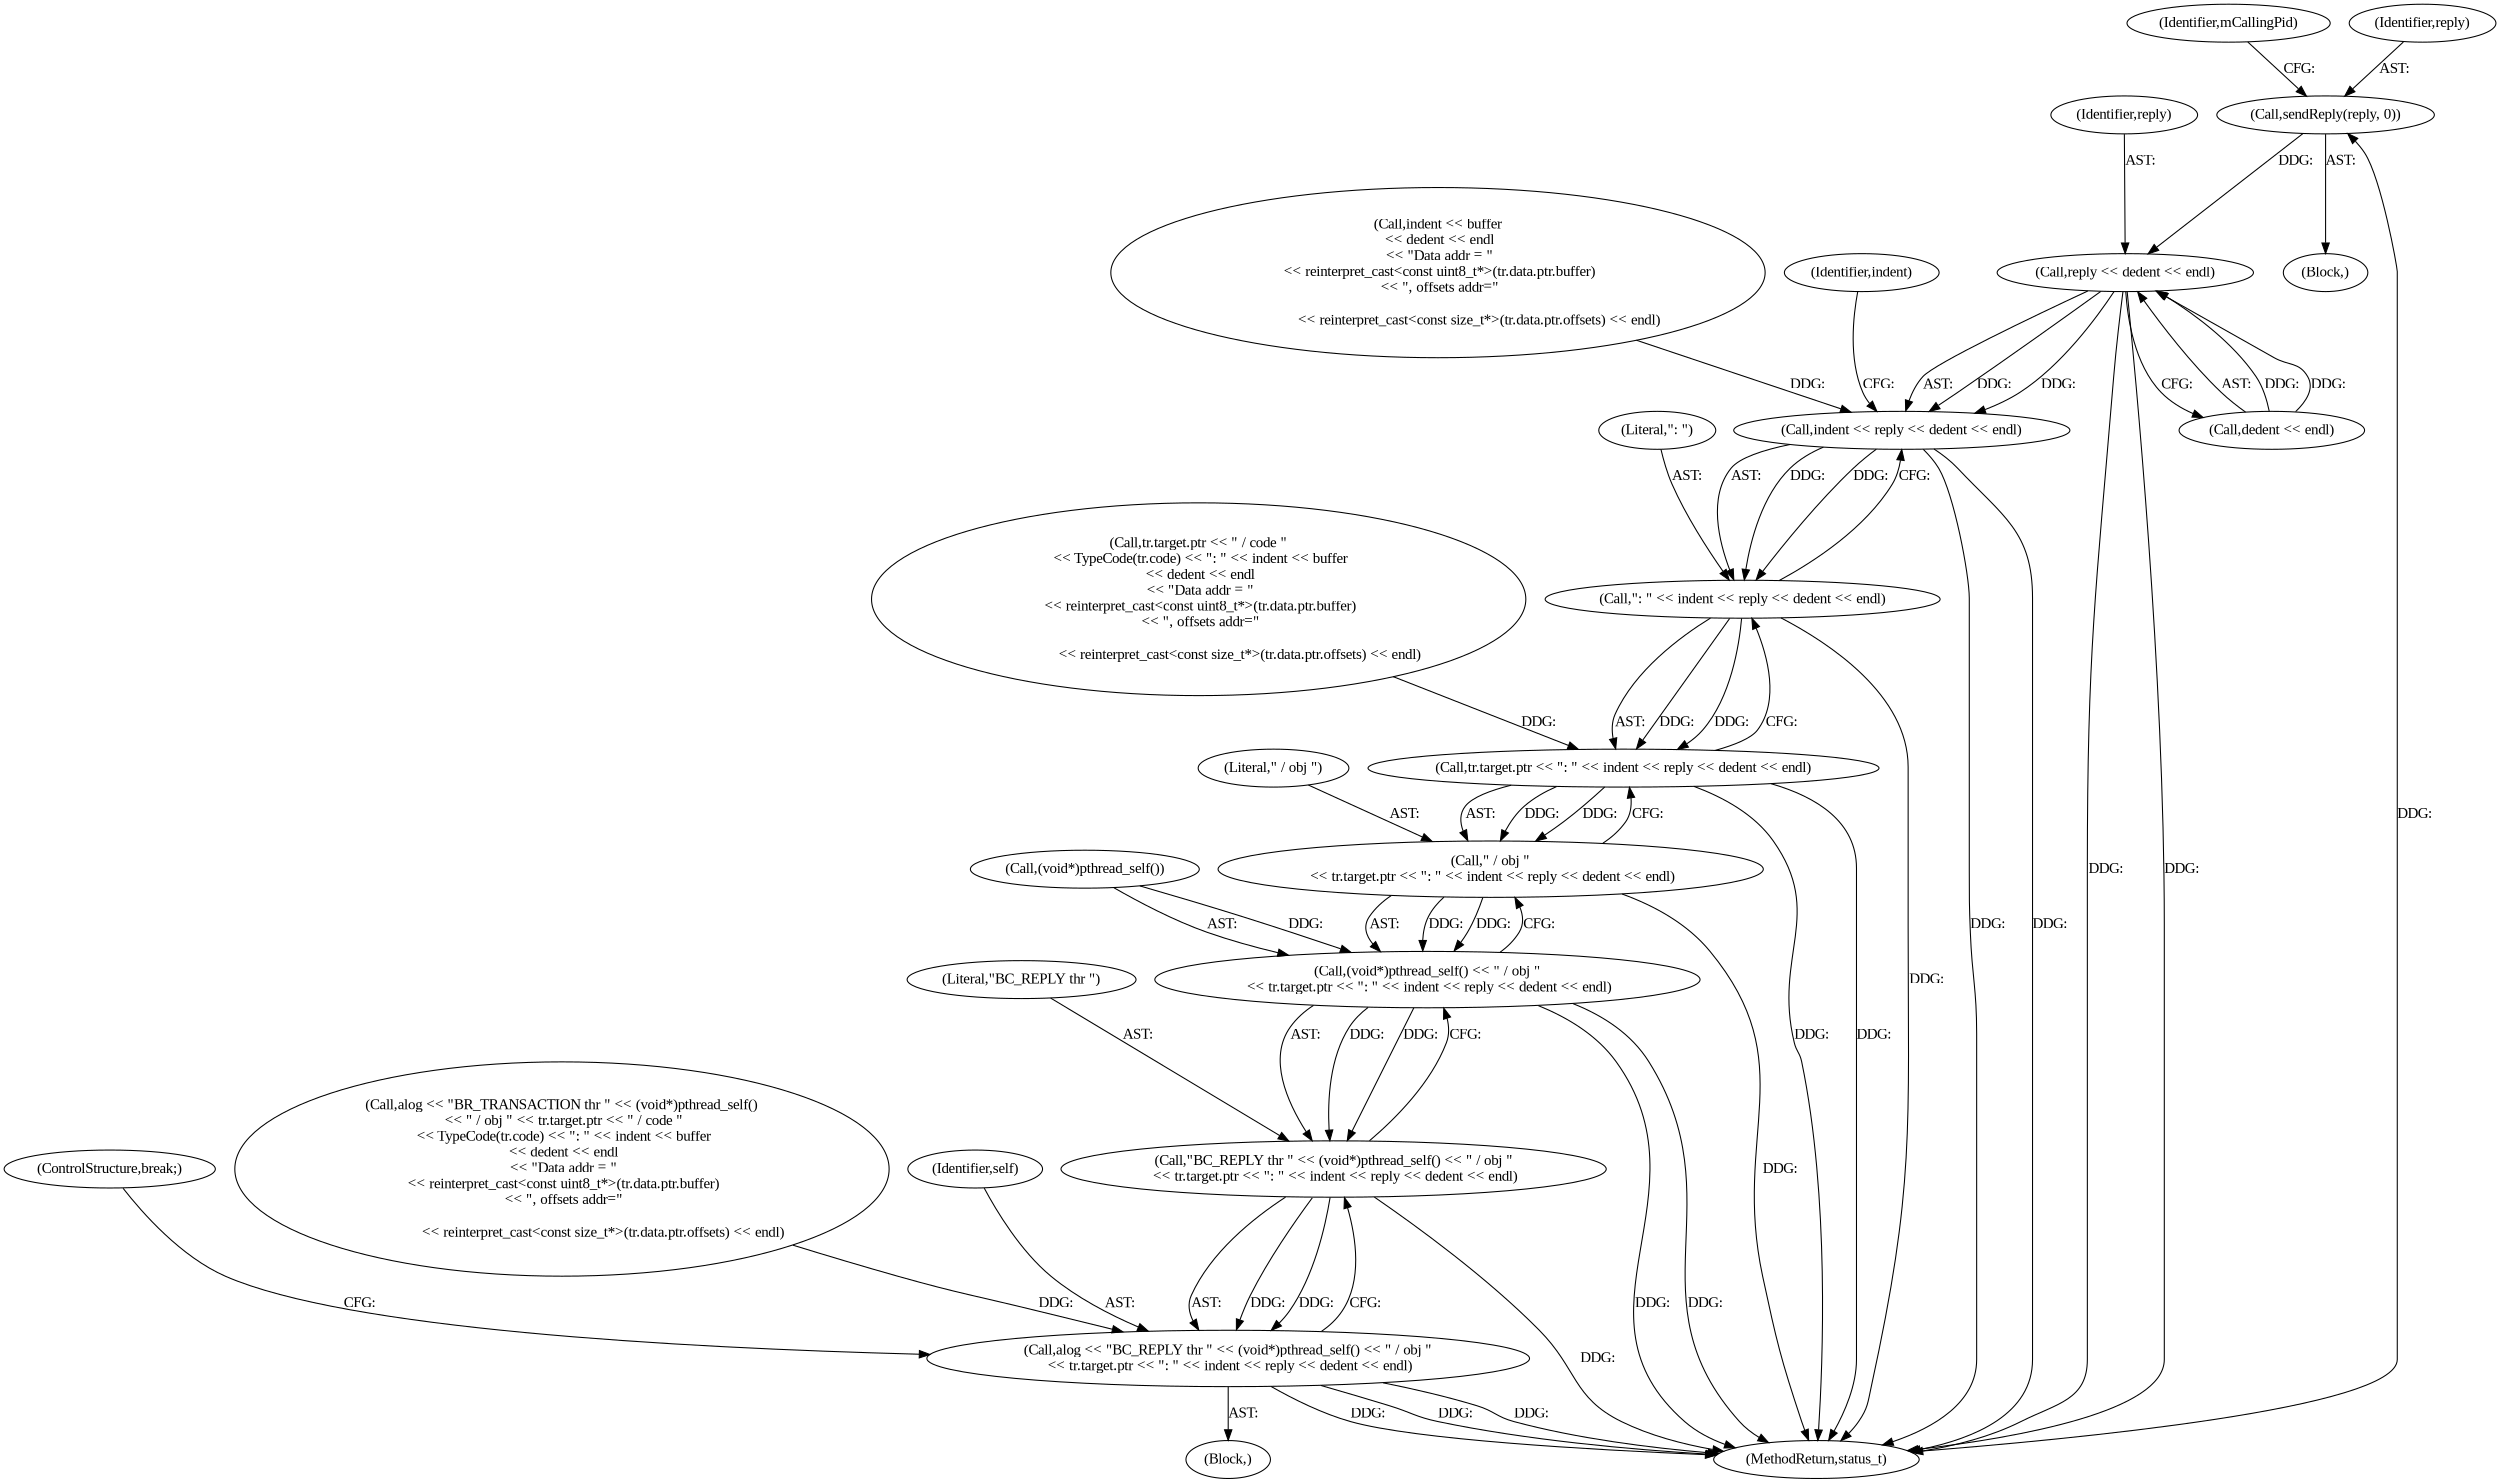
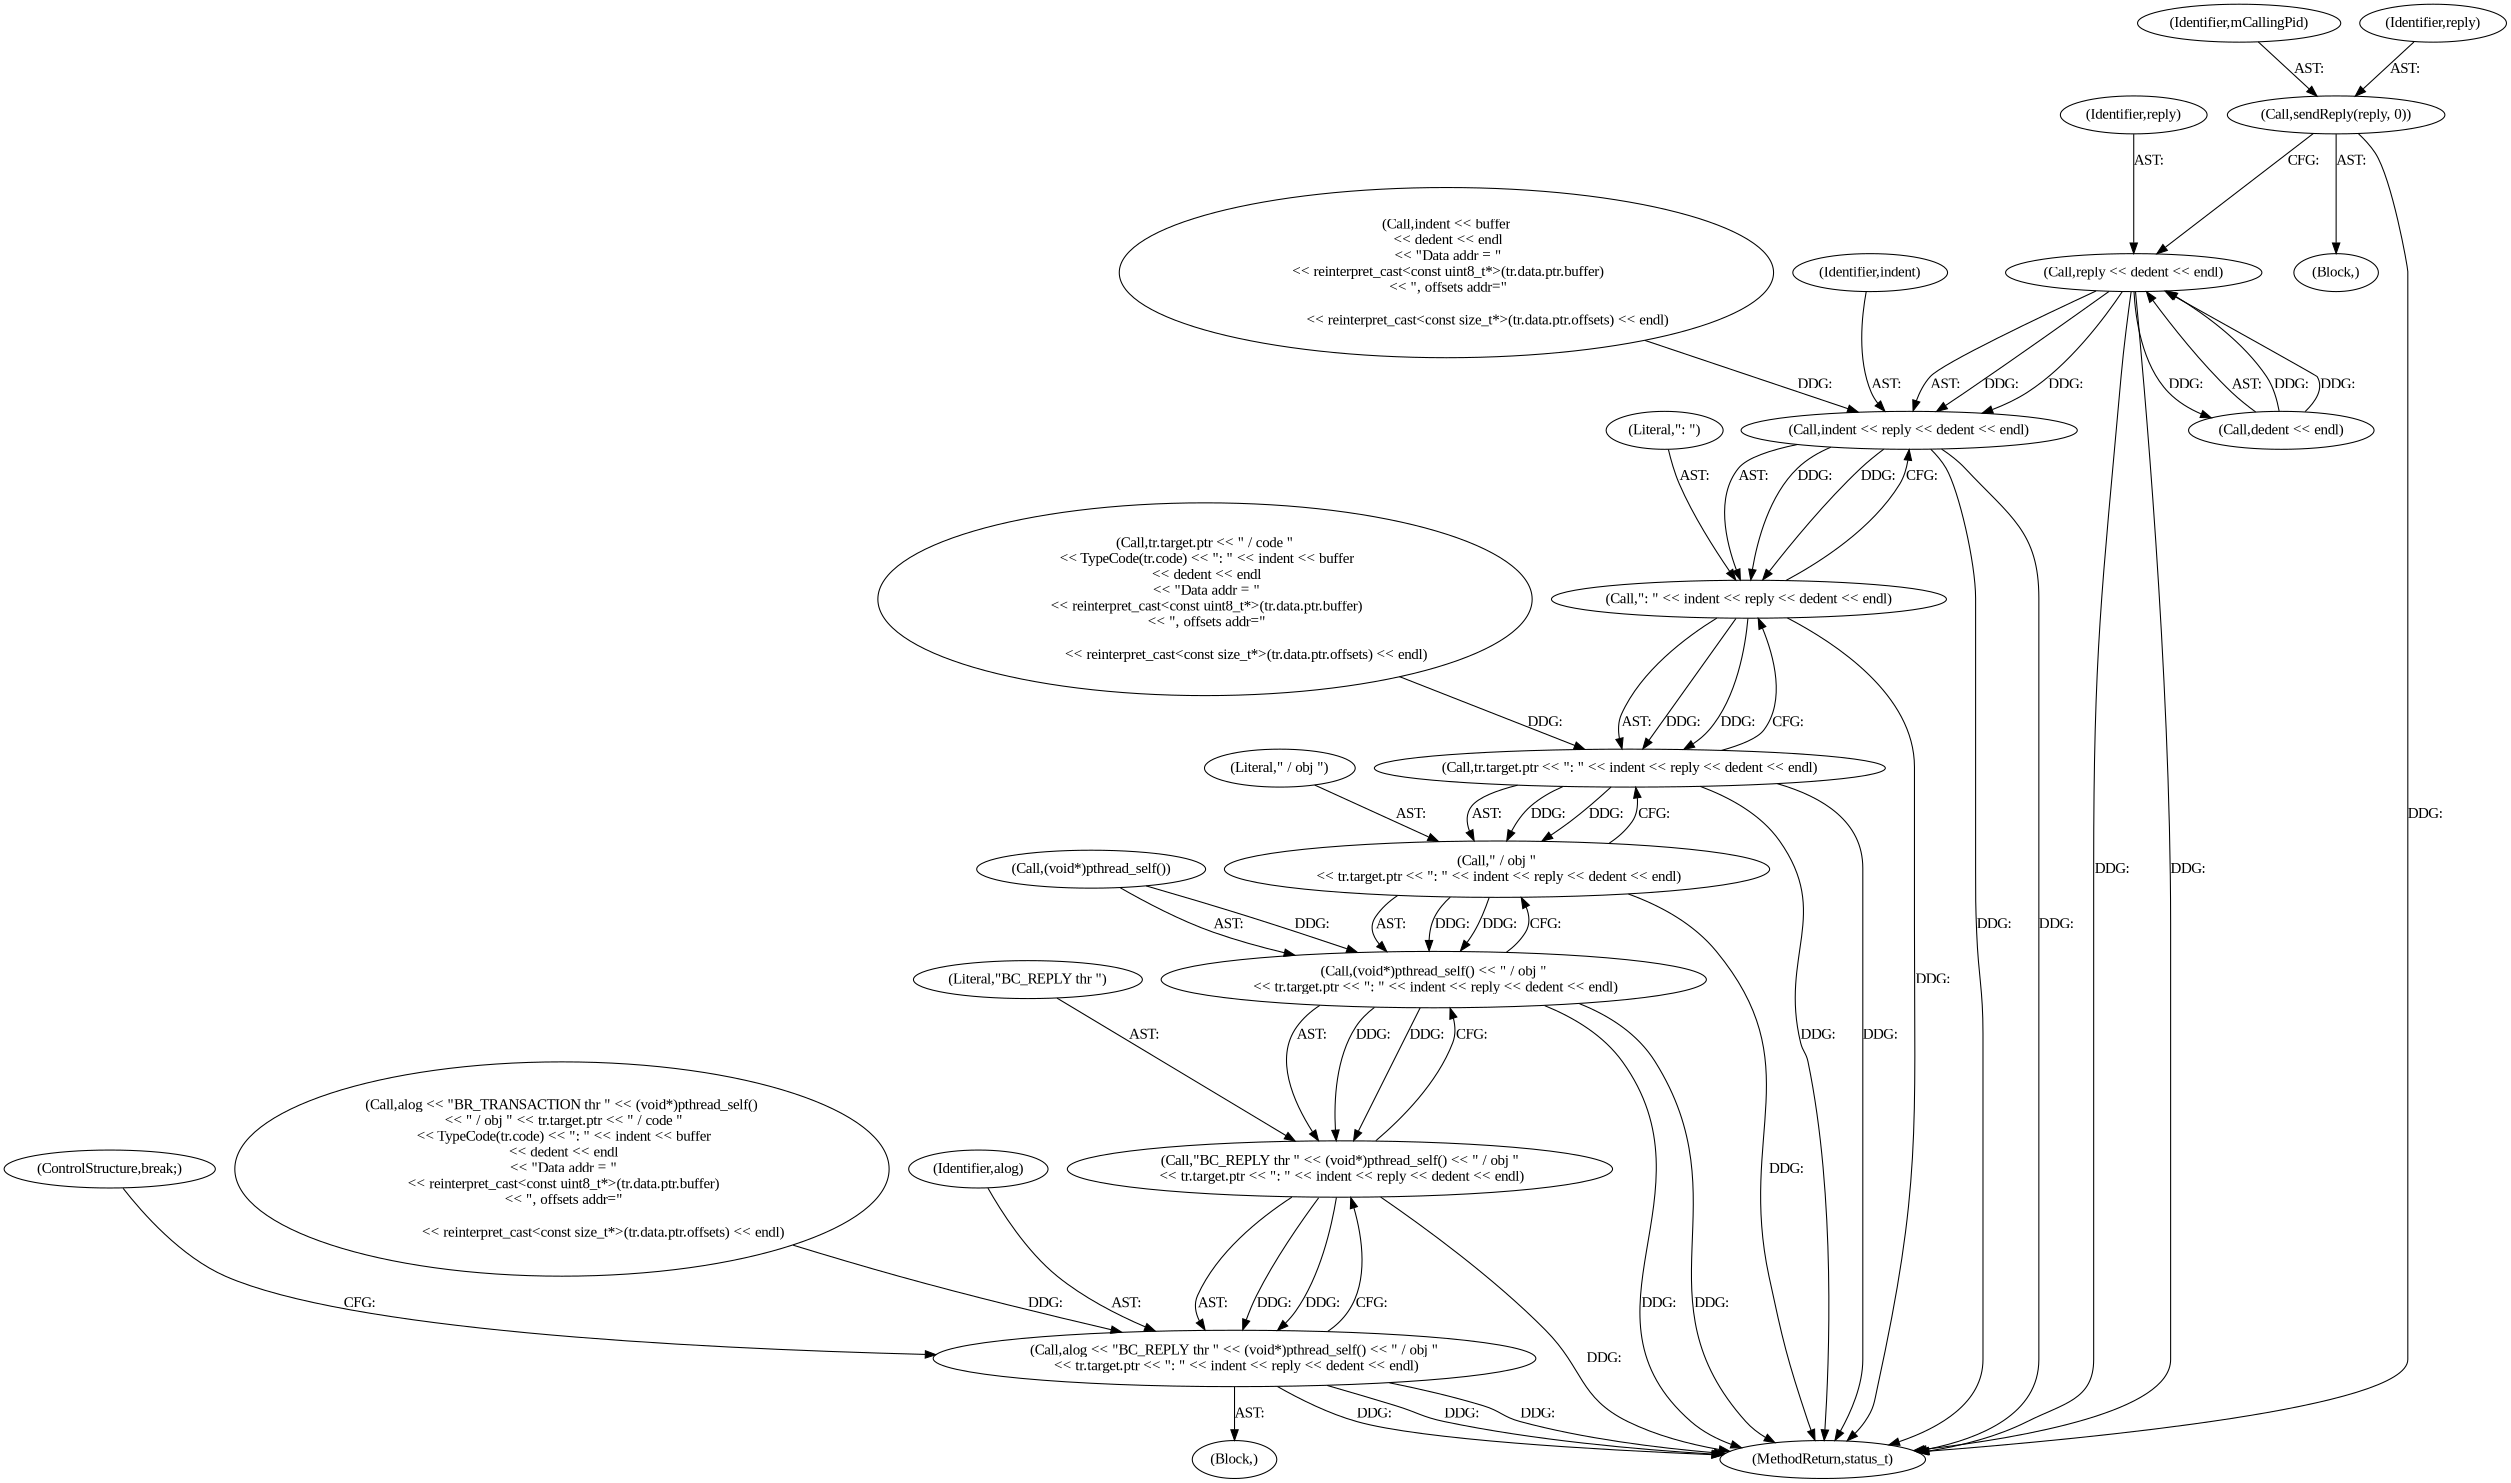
(2301, 69) -> (2311, 69)
(2298, 161) -> (2306, 161)
(1881, 384) -> (1889, 384)
(2179, 384) -> (2188, 384)
(2397, 998) -> (2408, 989)
(975, 1169) -> (978, 1169)
